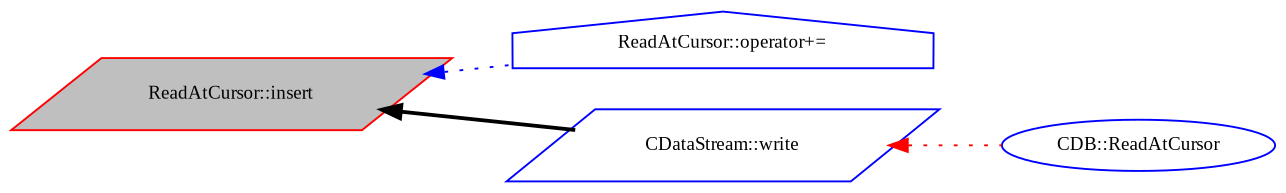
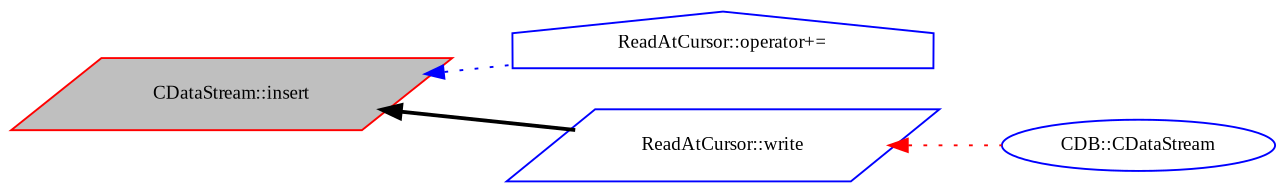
(232, 94) -> (232, 94)
(723, 145) -> (723, 145)
(1139, 145) -> (1139, 145)
